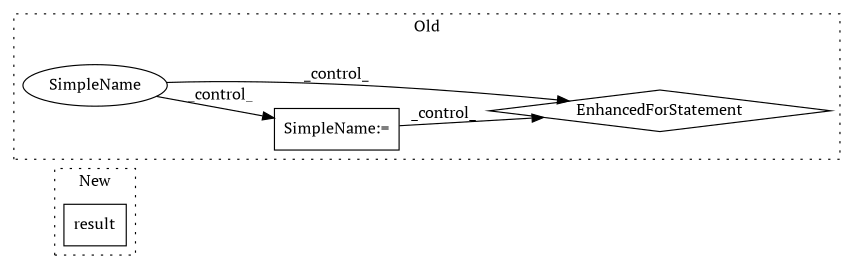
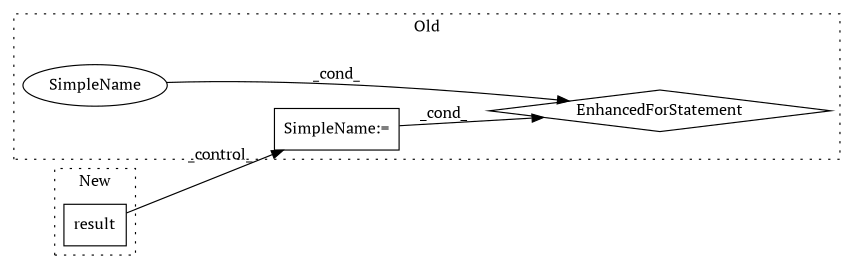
(337, 74) -> (337, 74)
(209, 106) -> (199, 184)
(444, 114) -> (444, 114)
